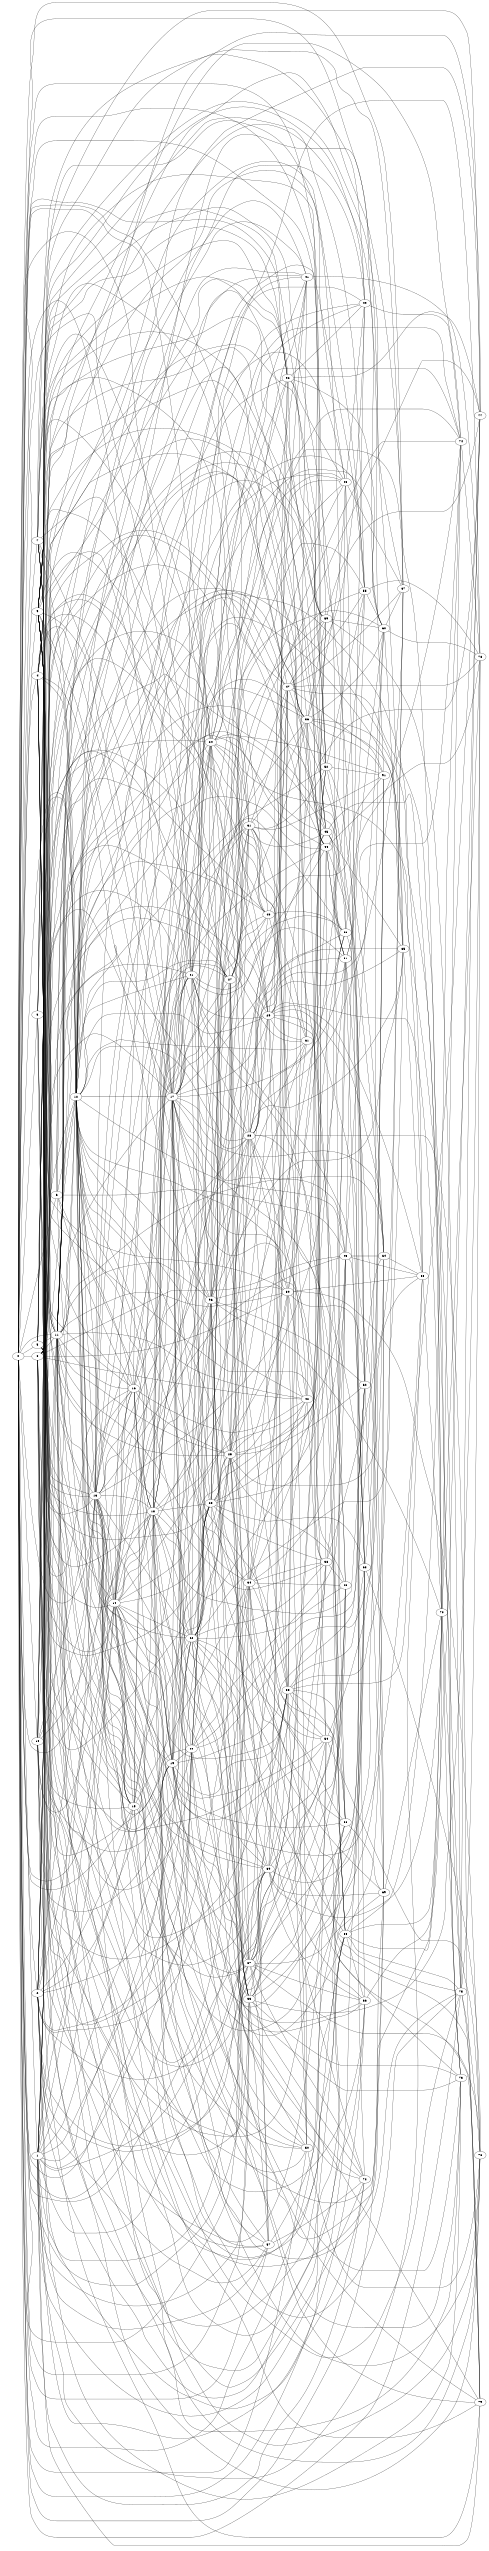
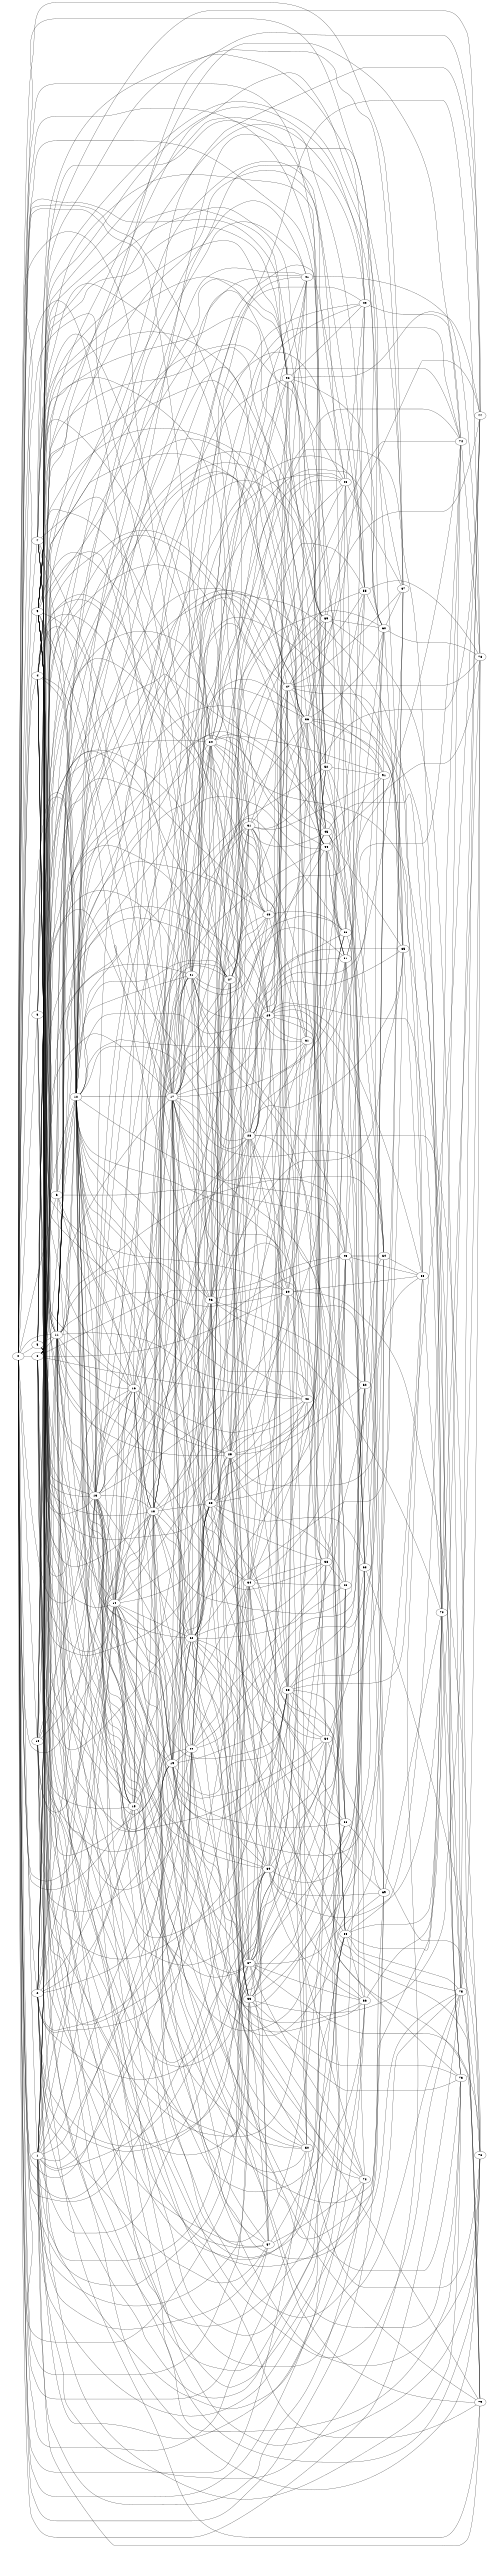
(201, 1755) -> (191, 1209)
none -> (120, 1981)
